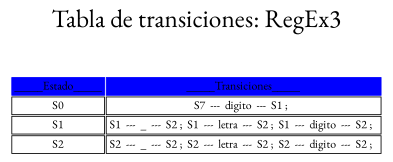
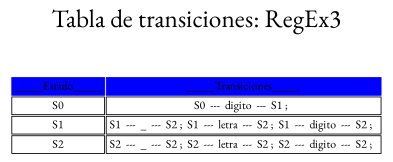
(244, 105) -> (244, 105)
